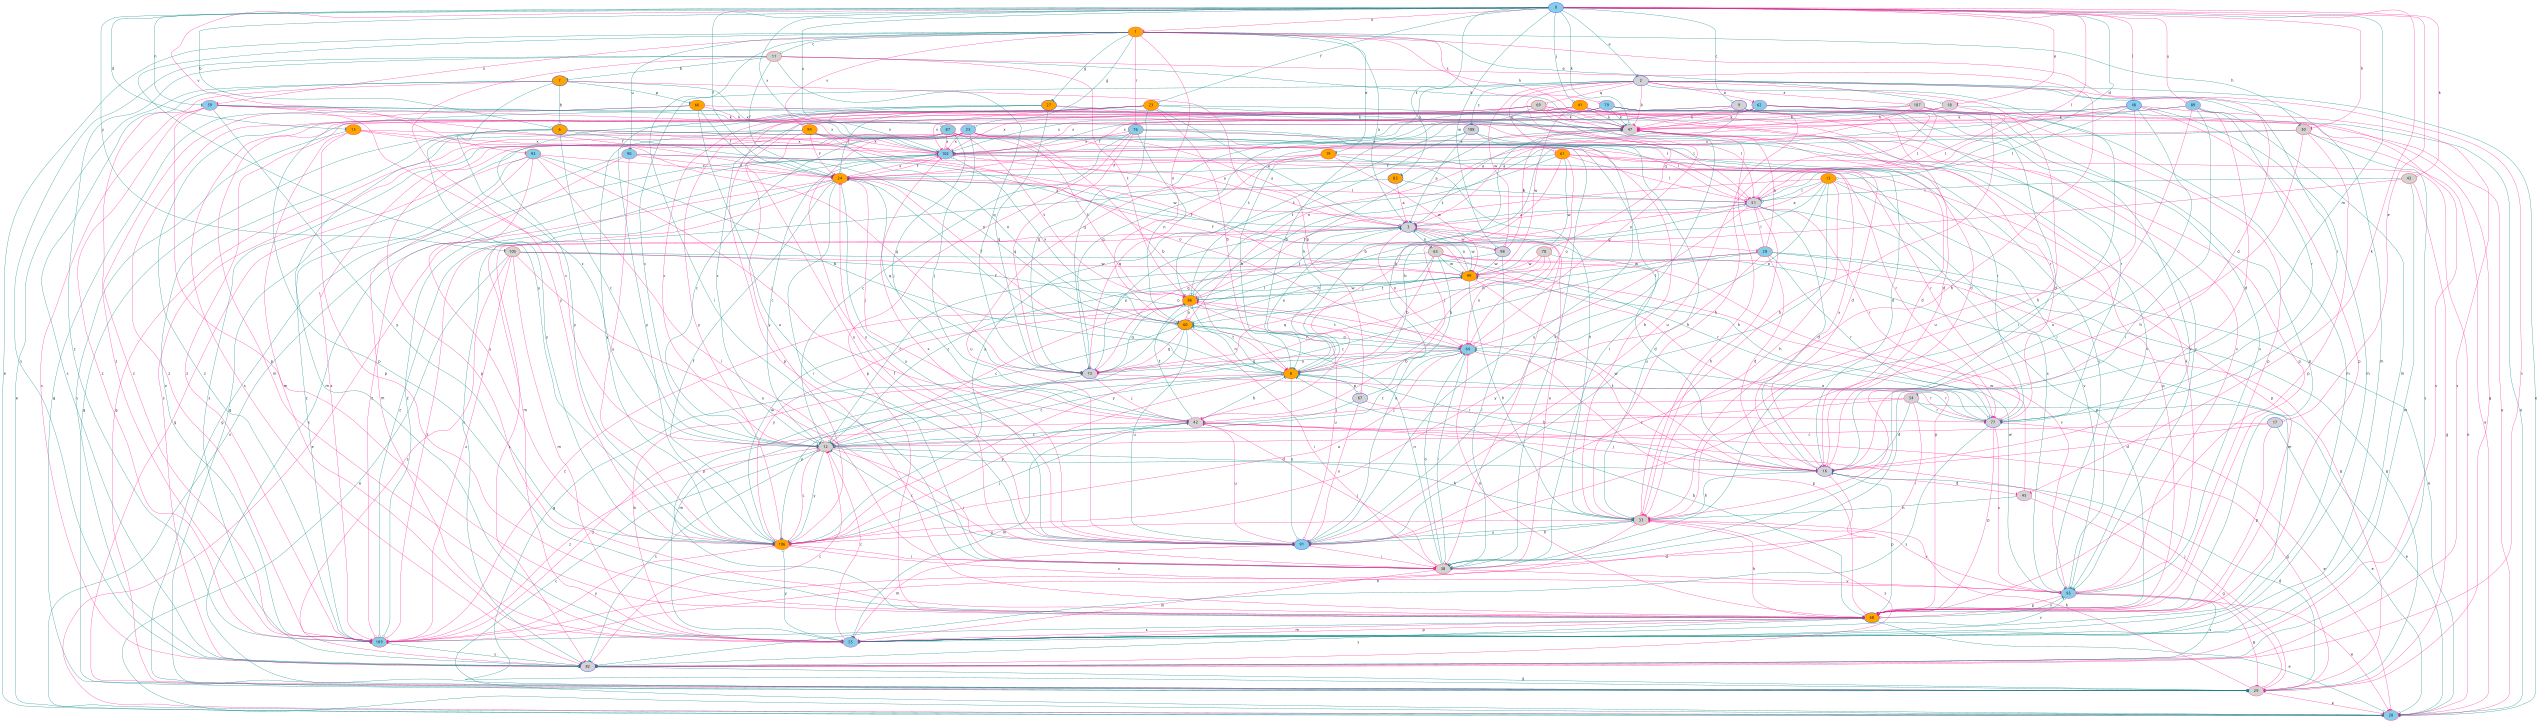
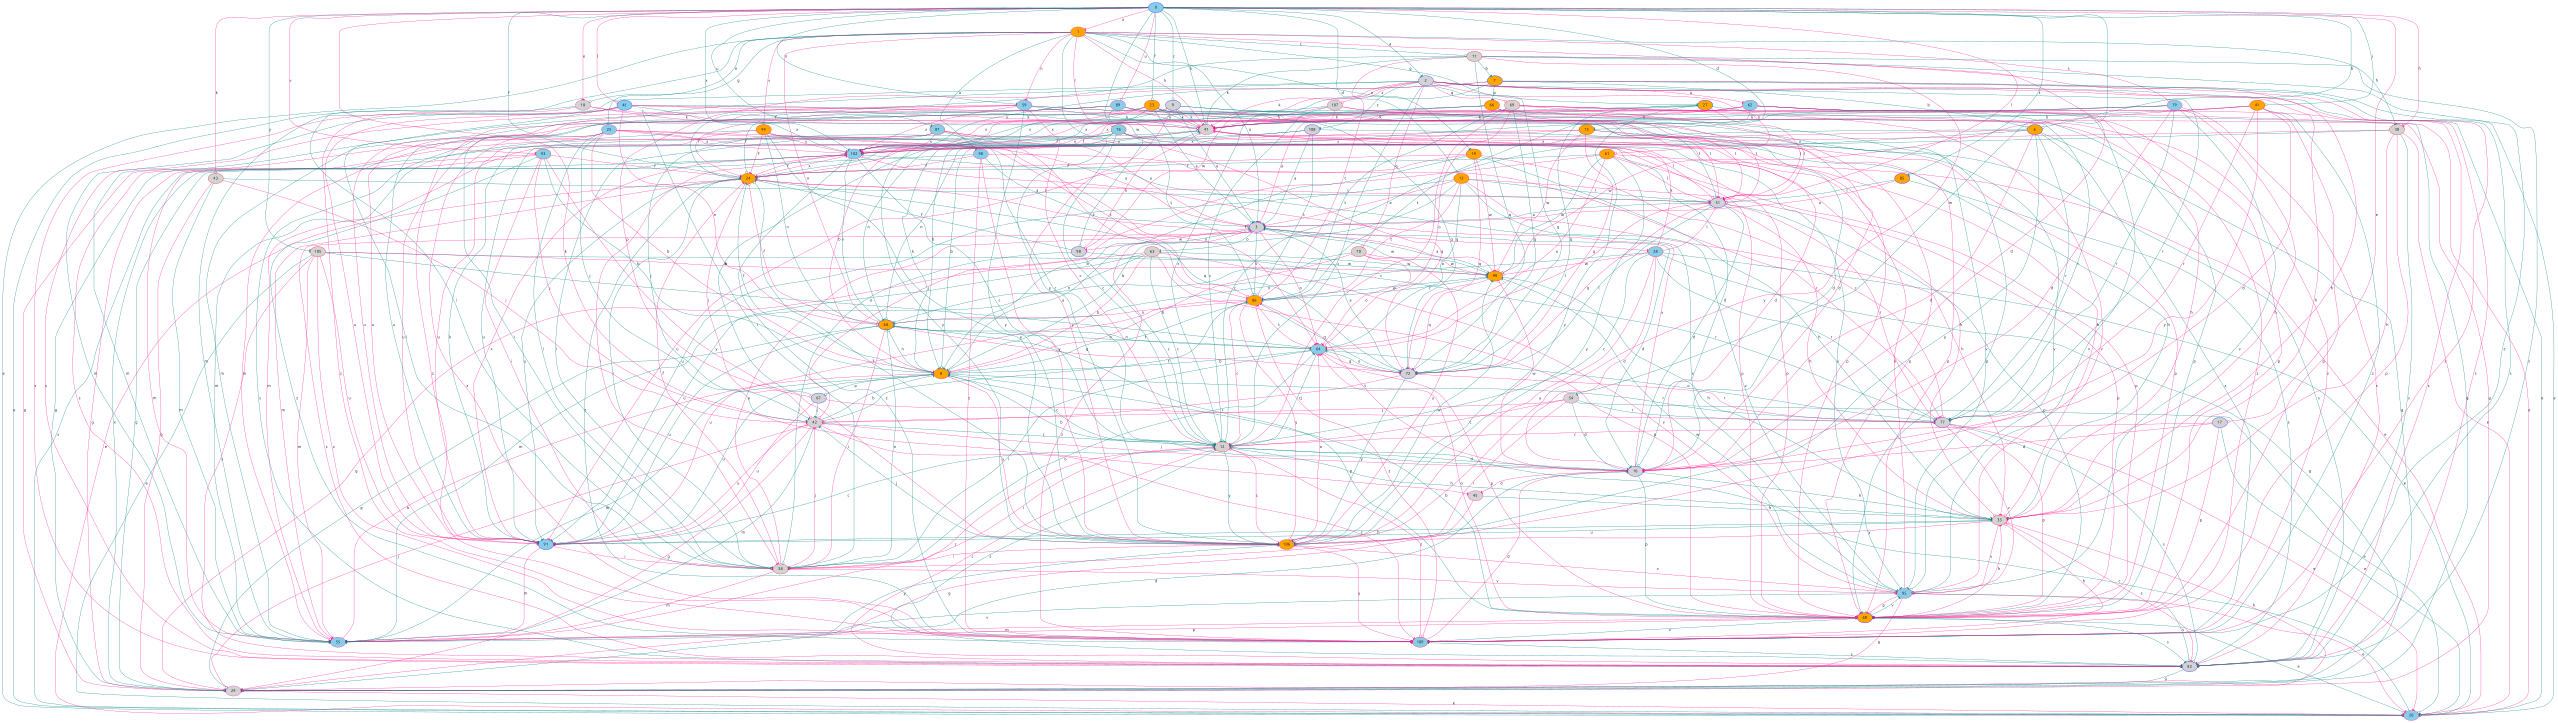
(1065, 14) -> (801, 21)
(1795, 343) -> none
